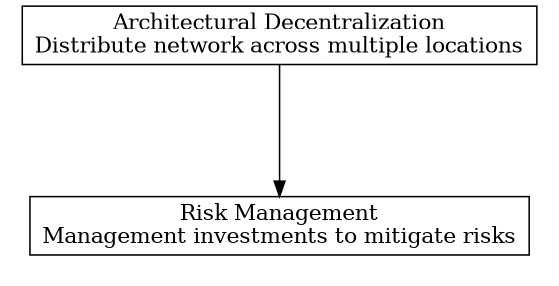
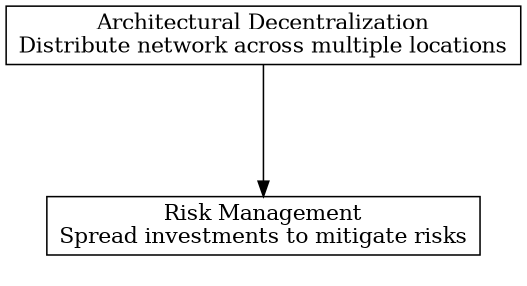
(280, 226) -> (263, 226)
